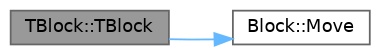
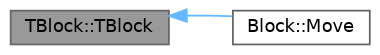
(192, 40) -> (210, 16)
